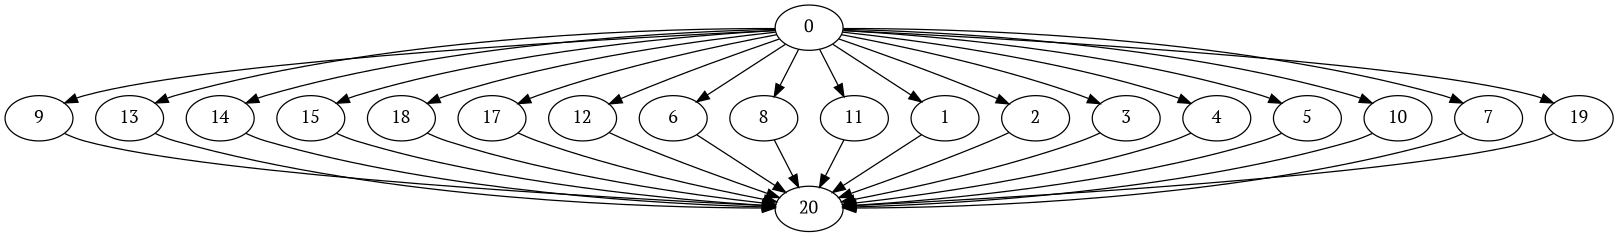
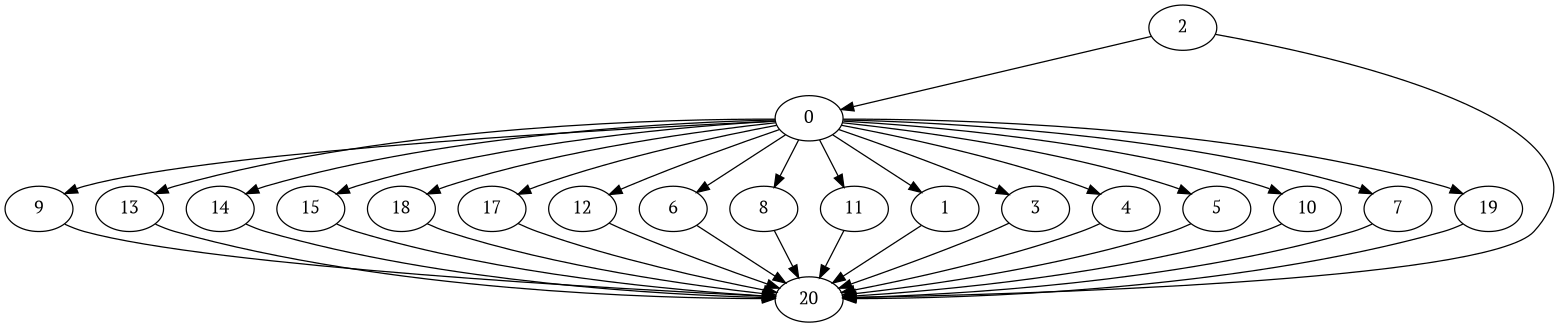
(919, 67) -> (1002, 71)
